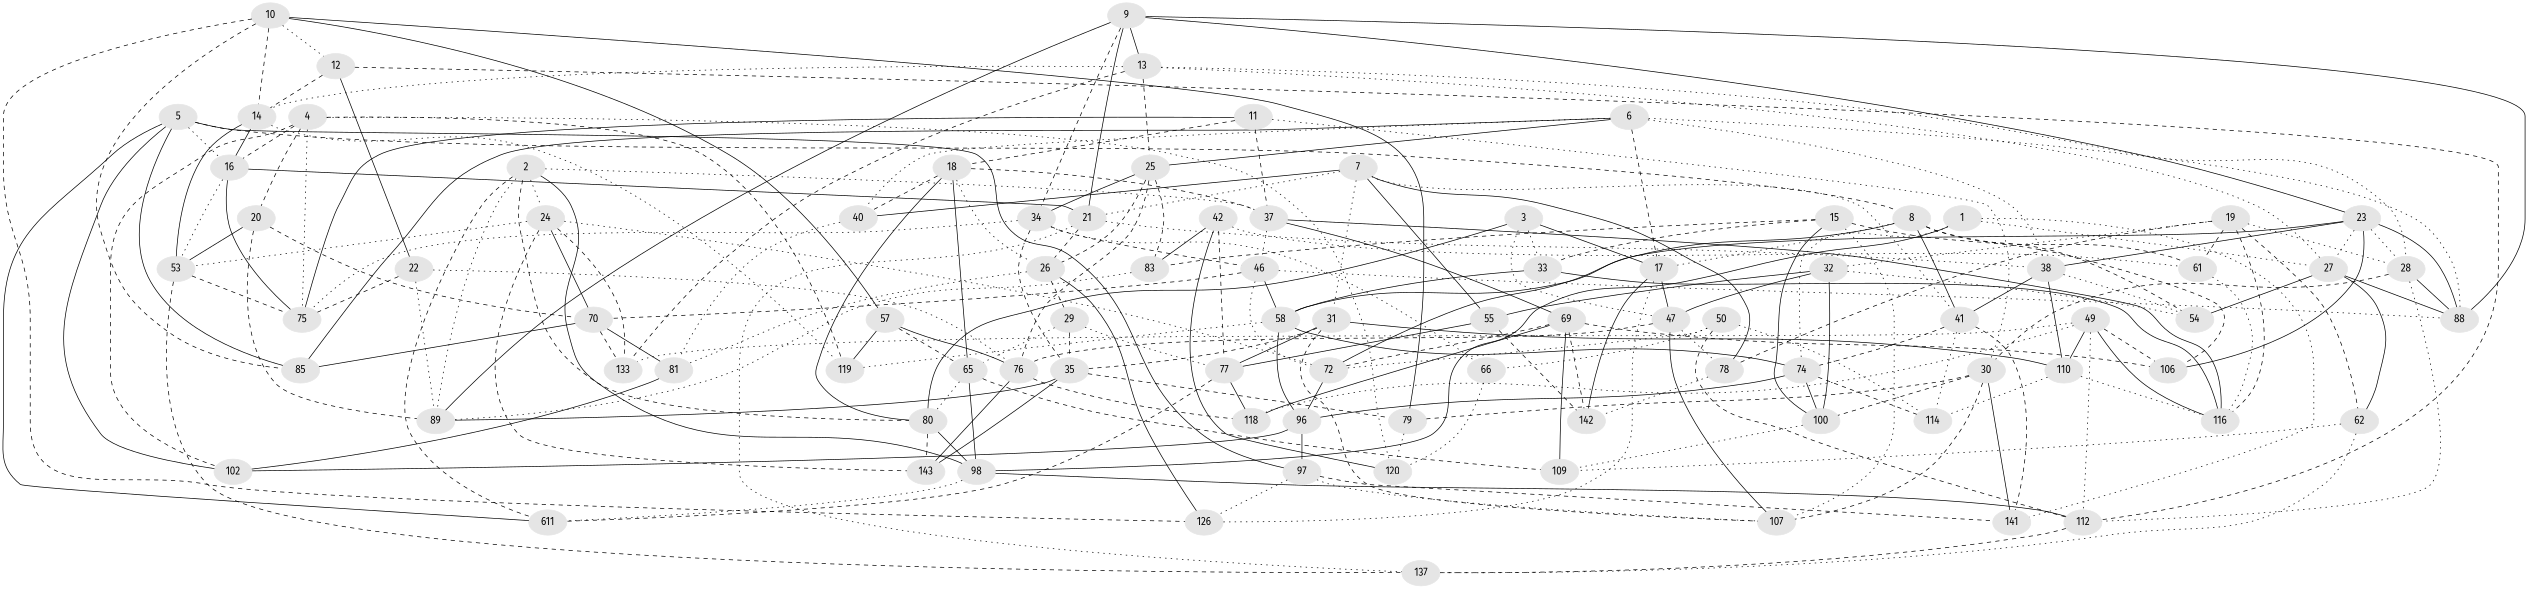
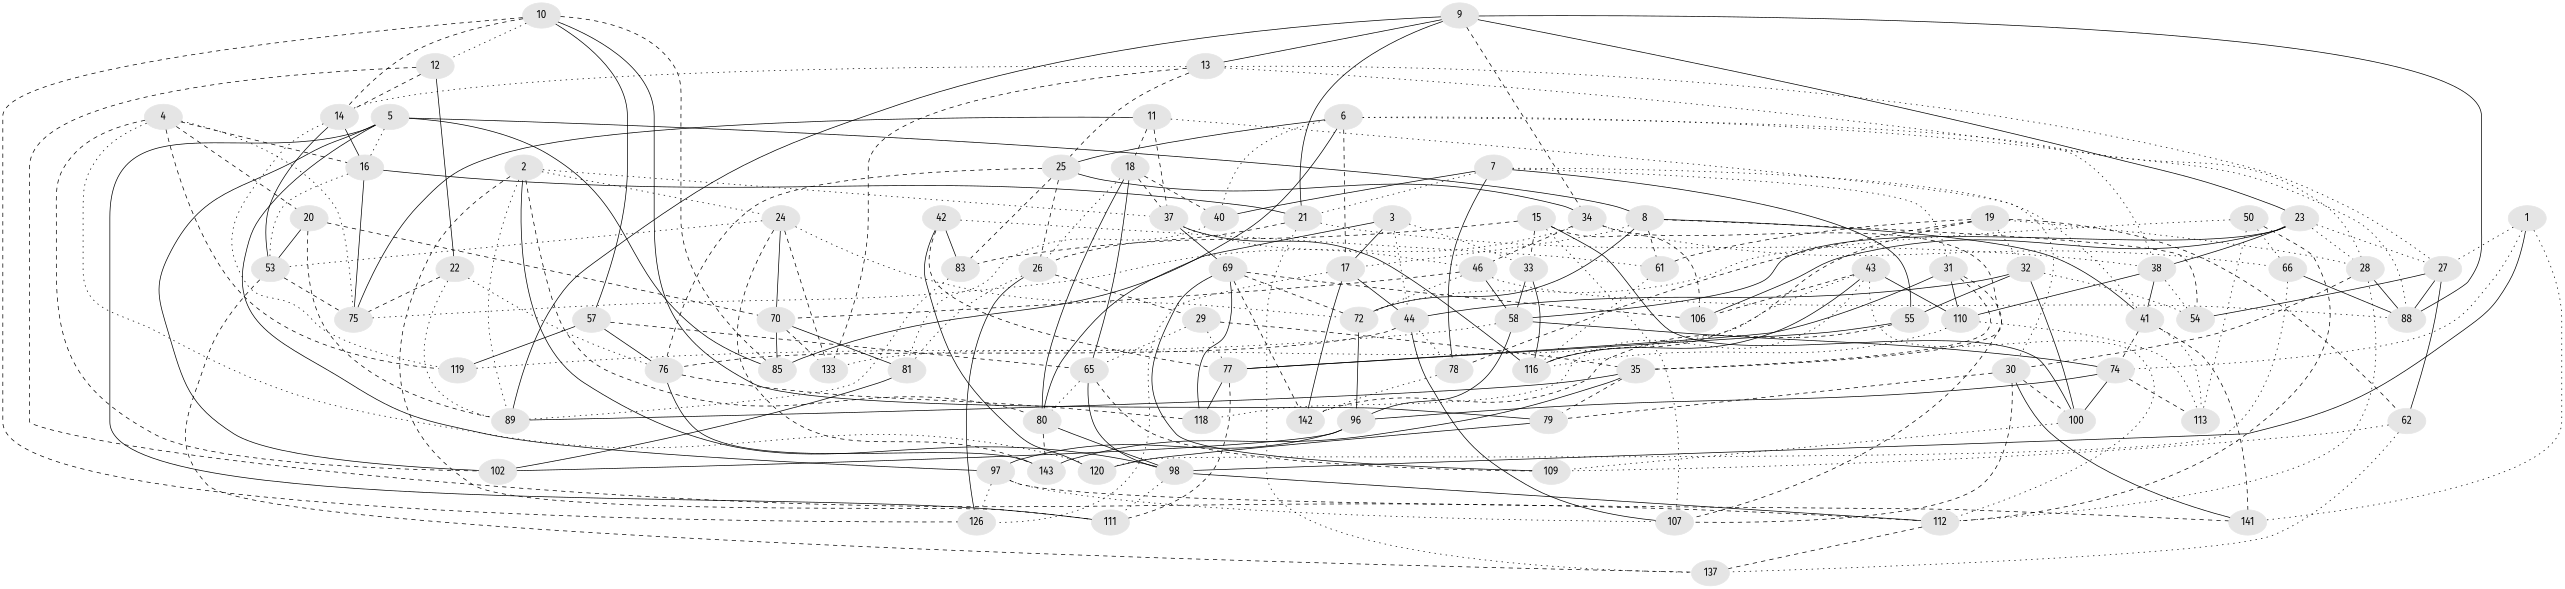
(1175, 149) -> (1021, 145)
(2430, 255) -> (2350, 295)
(1671, 320) -> (1410, 320)
(2091, 320) -> (1871, 269)
(1933, 421) -> (2201, 421)
(1399, 449) -> (1415, 433)
(548, 522) -> (1110, 522)
